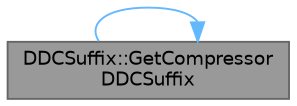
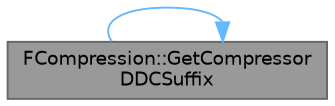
(148, 70) -> (167, 70)
